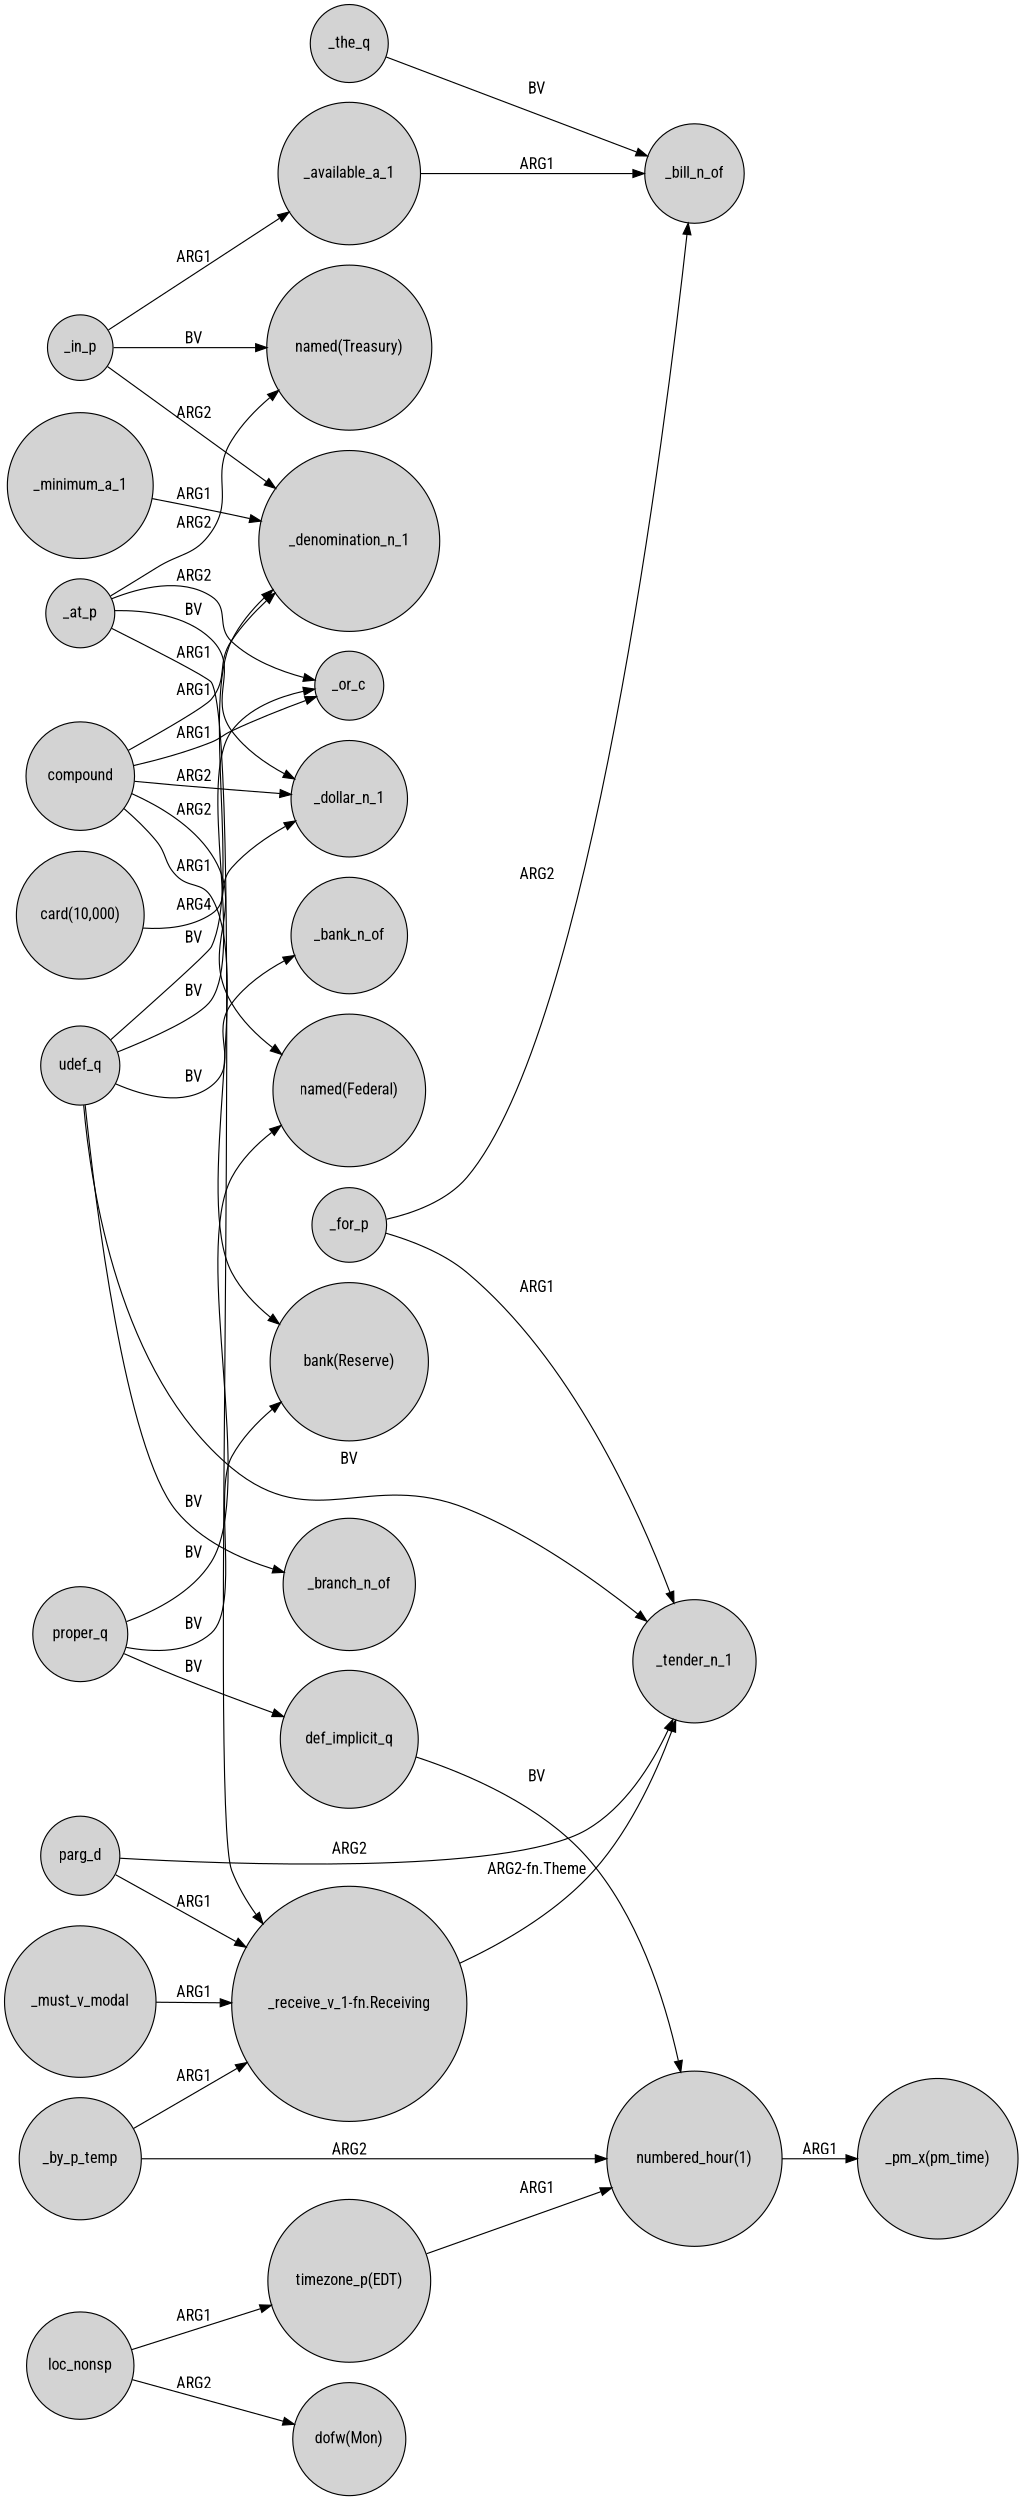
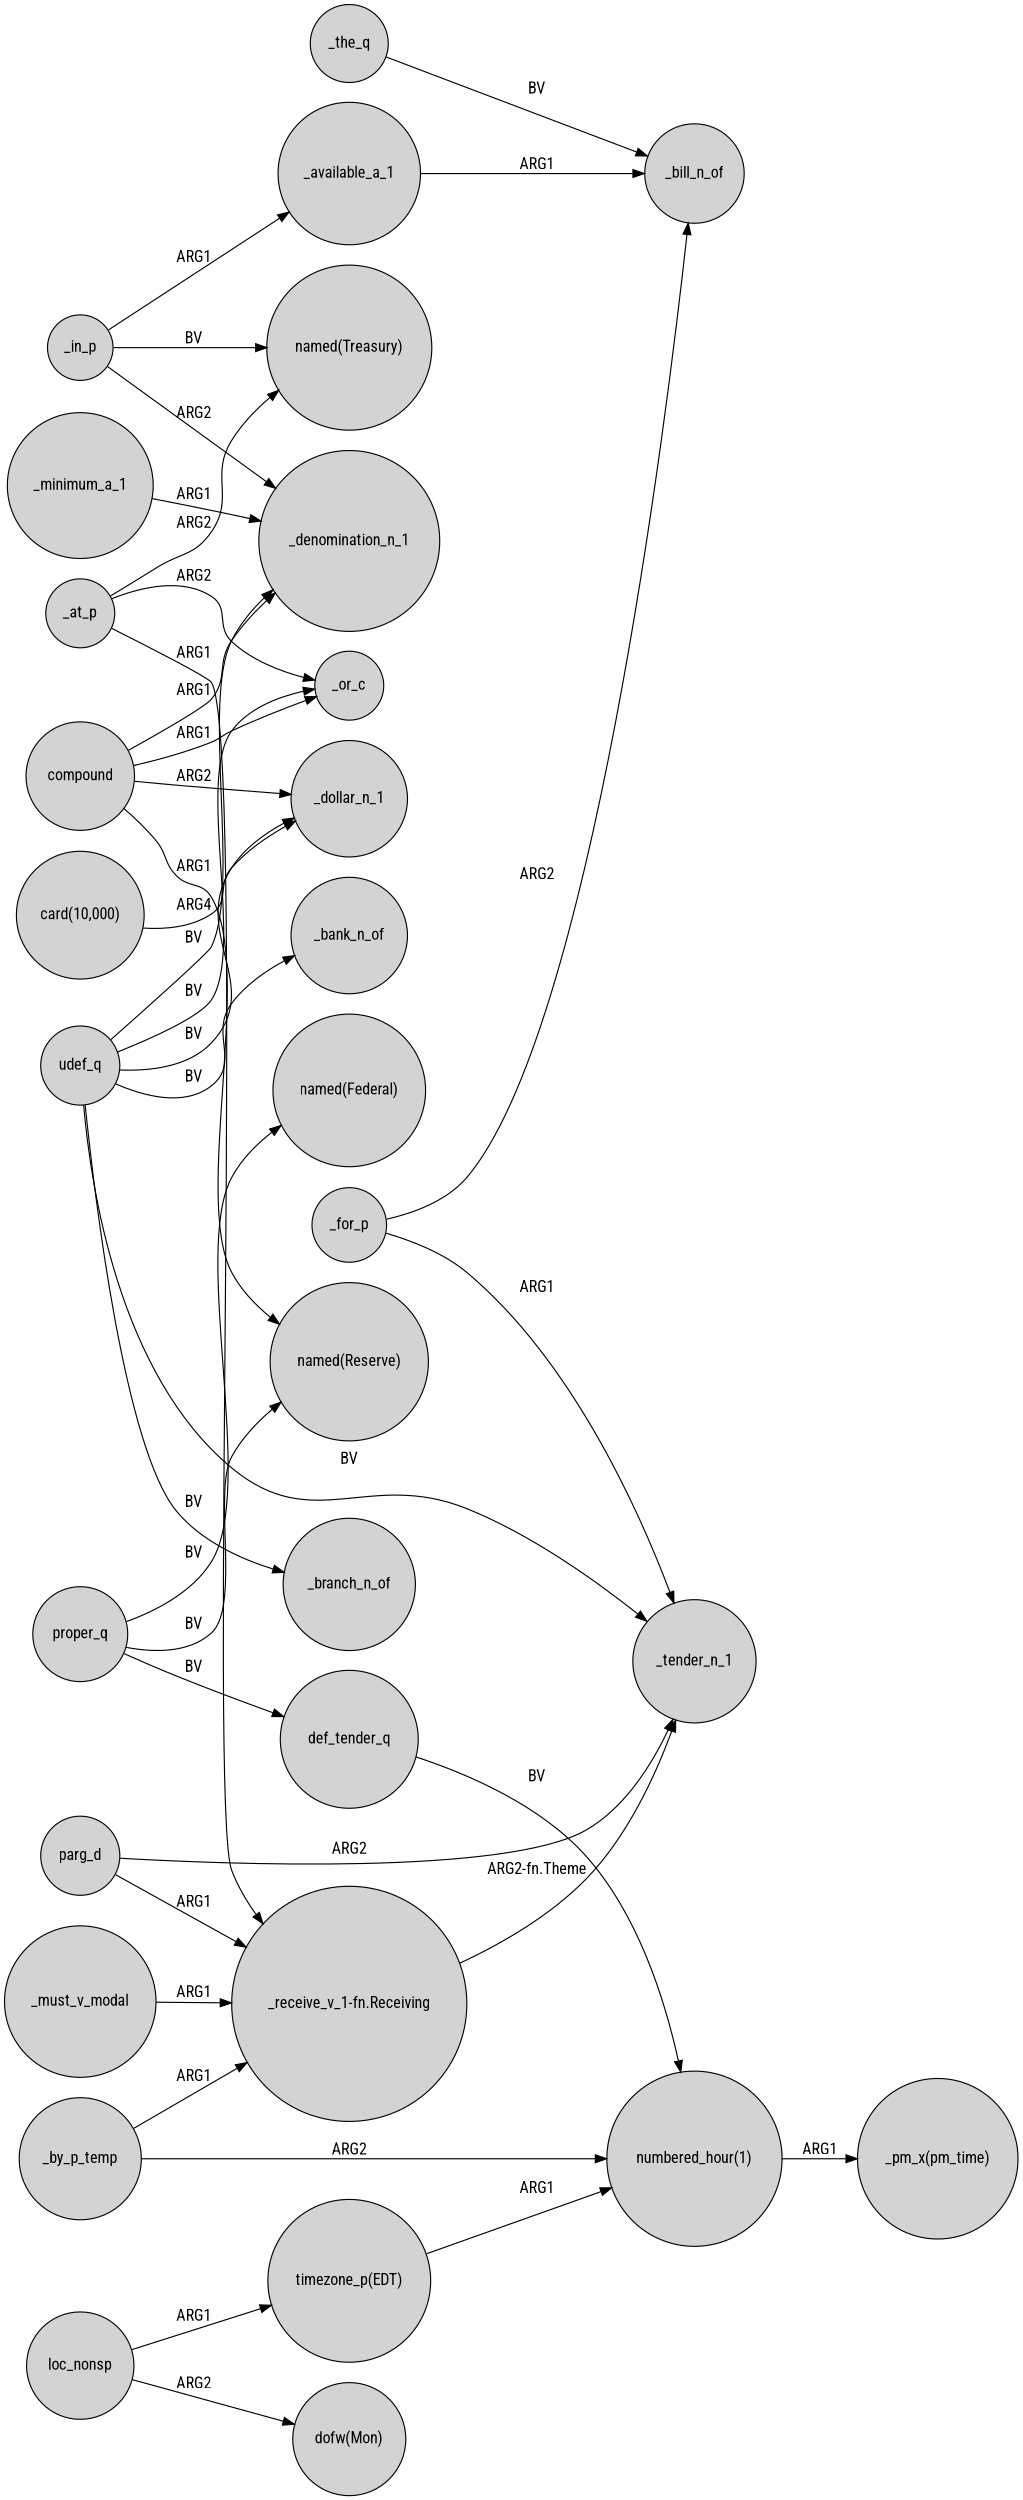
(218, 648) -> (215, 1037)
(212, 856) -> none
(349, 1362) -> (349, 1362)
(349, 1739) -> (349, 1739)
